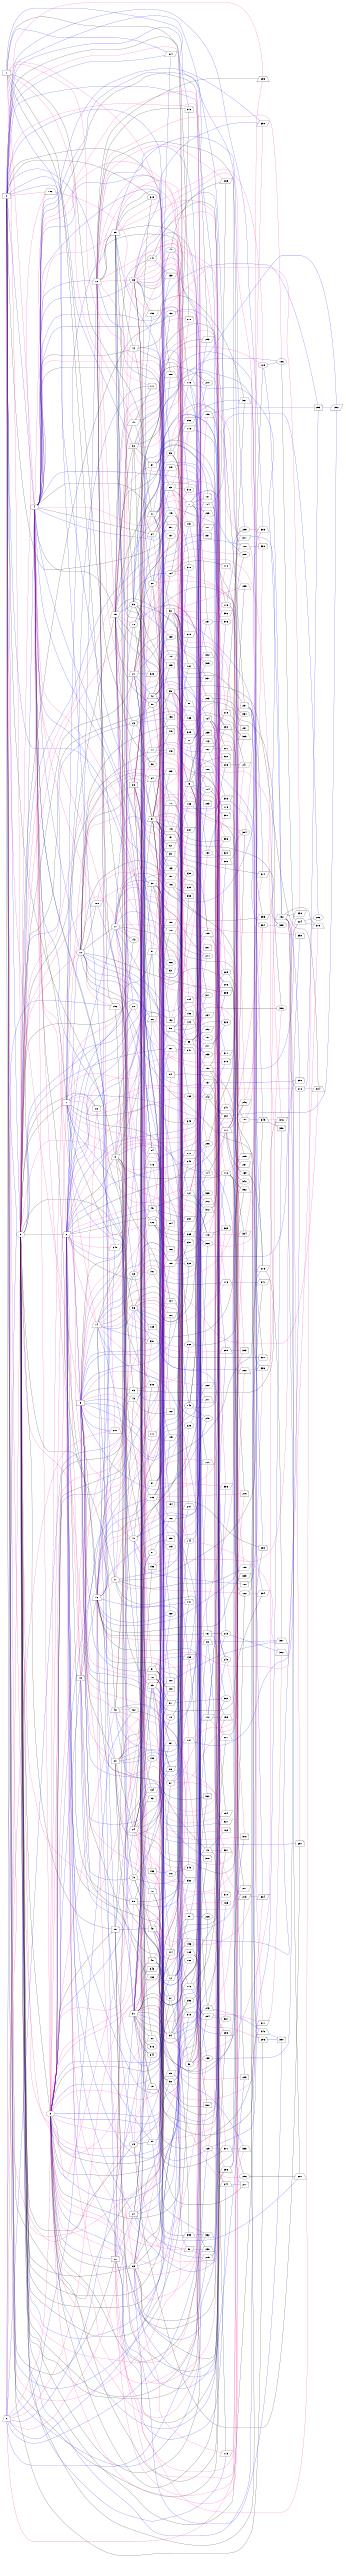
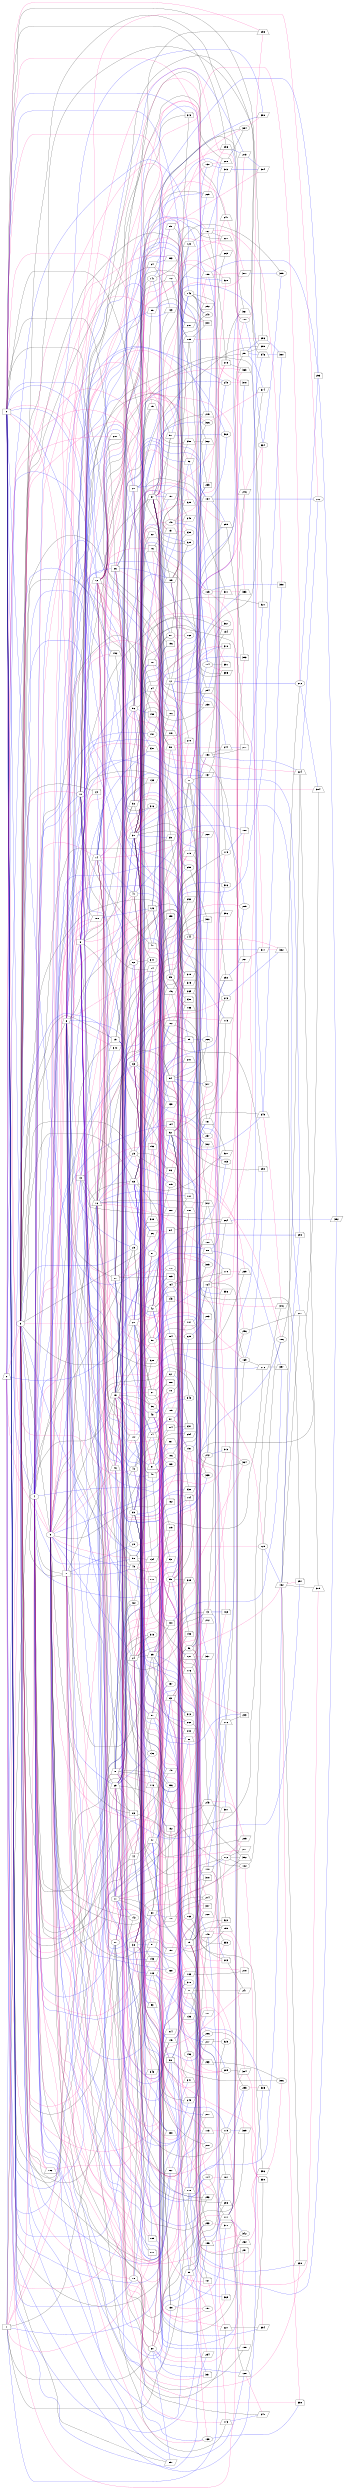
(171, 1223) -> none
(208, 1634) -> (208, 1122)
(189, 1952) -> (189, 339)
none -> (226, 2177)
